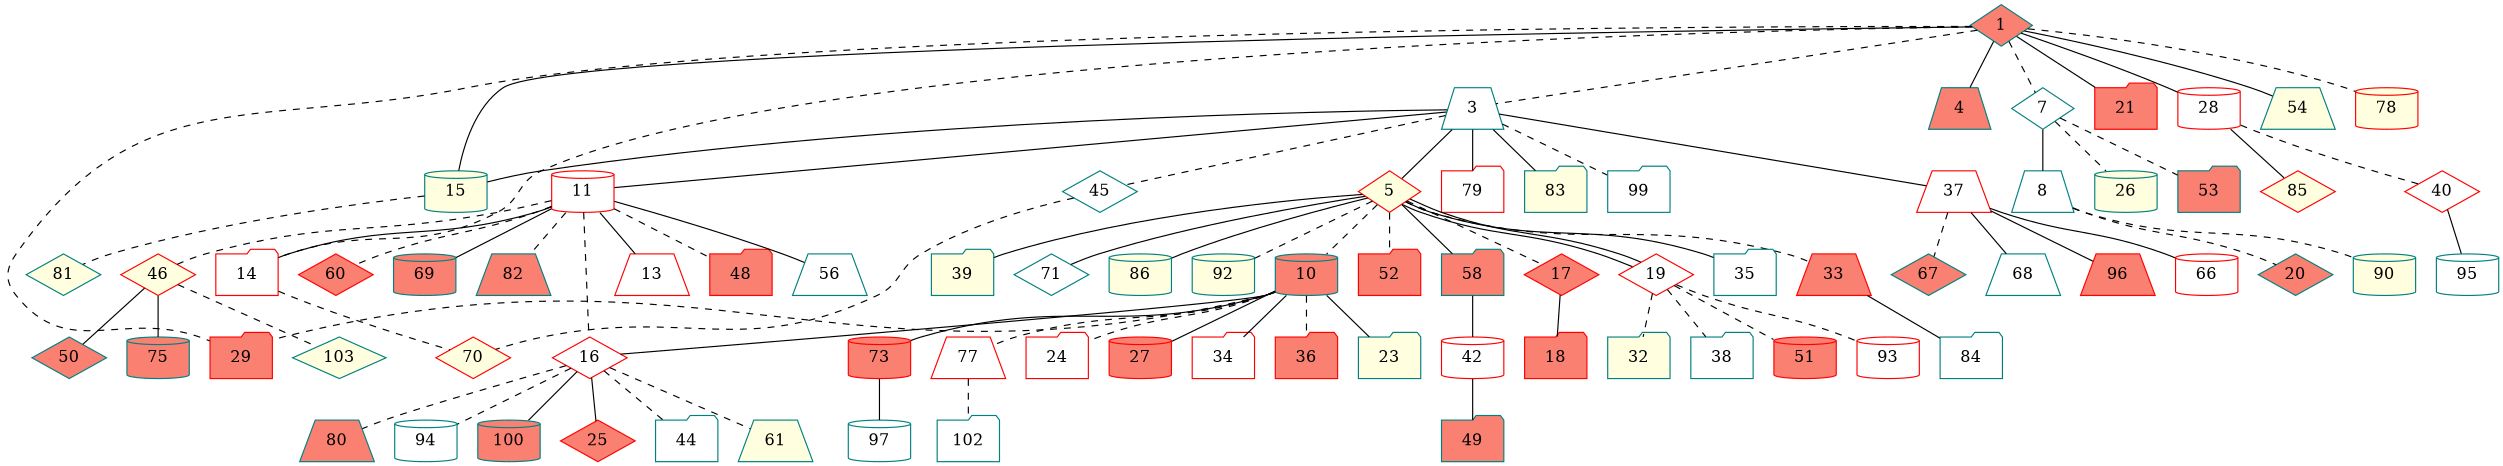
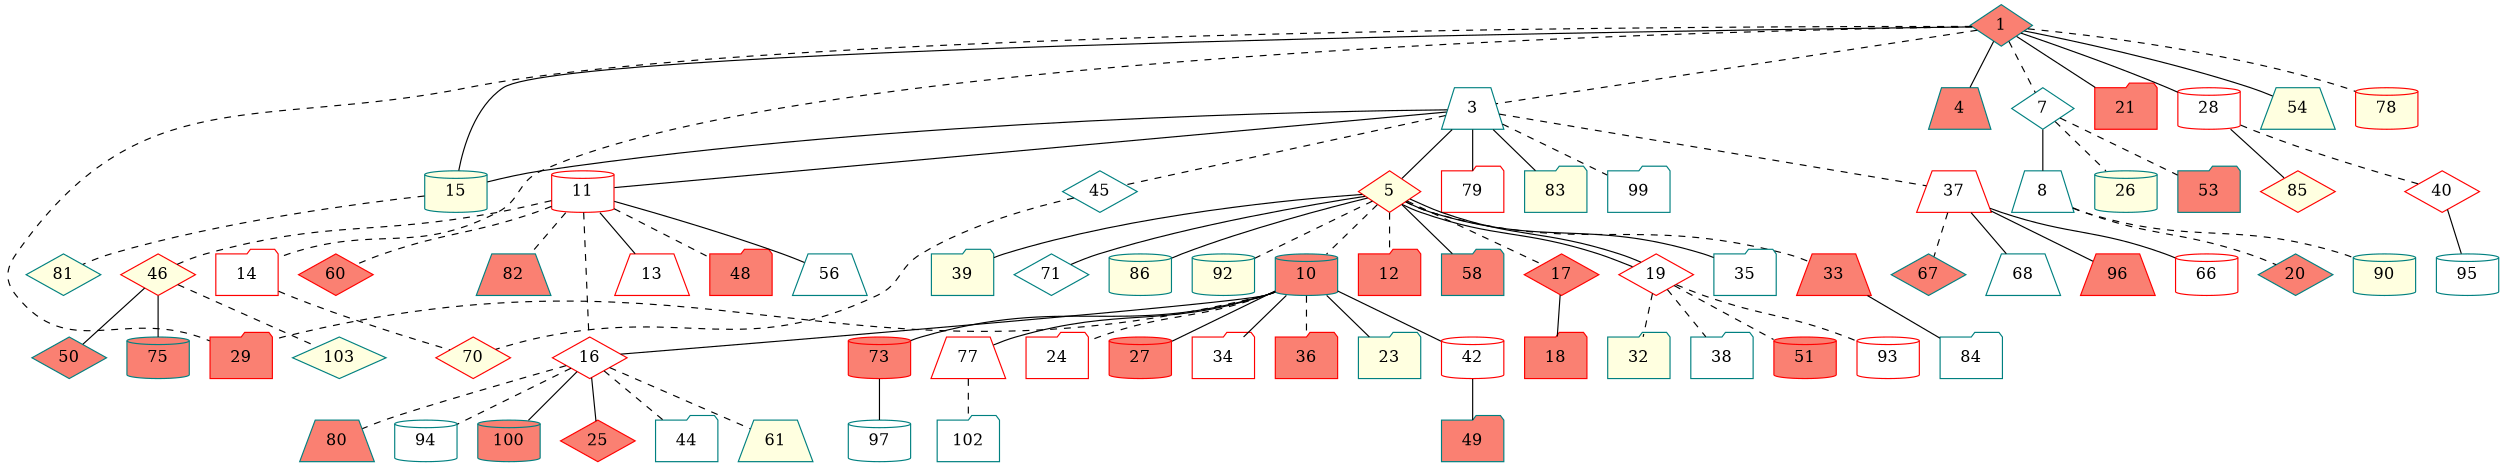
(1713, 150) -> (1713, 150)
(415, 232) -> none
(425, 275) -> none
(1390, 275) -> (1390, 275)
(1473, 316) -> (1389, 316)
(1134, 318) -> (1134, 318)
